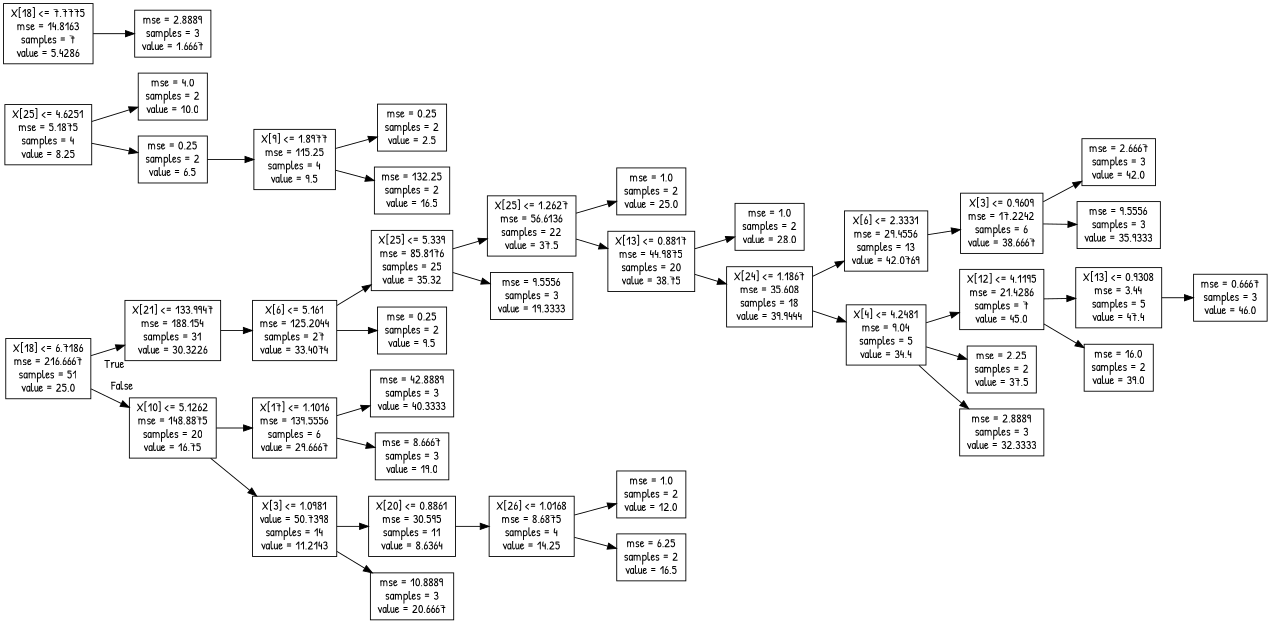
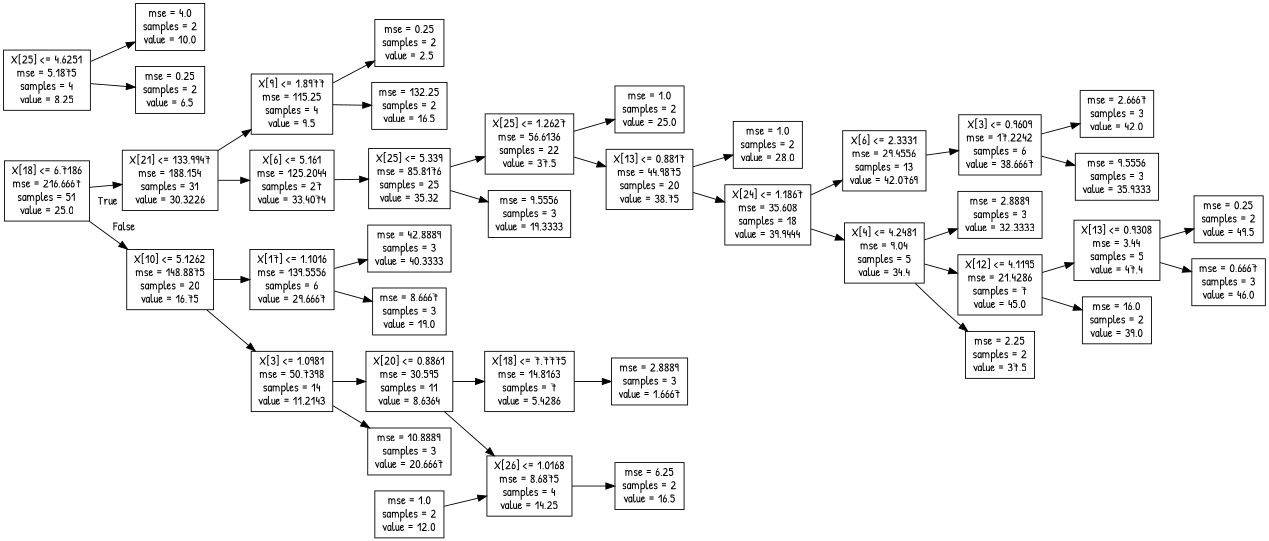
(226, 160) -> (231, 142)
none -> (1229, 219)
(412, 331) -> none
none -> (464, 381)
(591, 511) -> (461, 502)
(295, 526) -> (292, 381)
